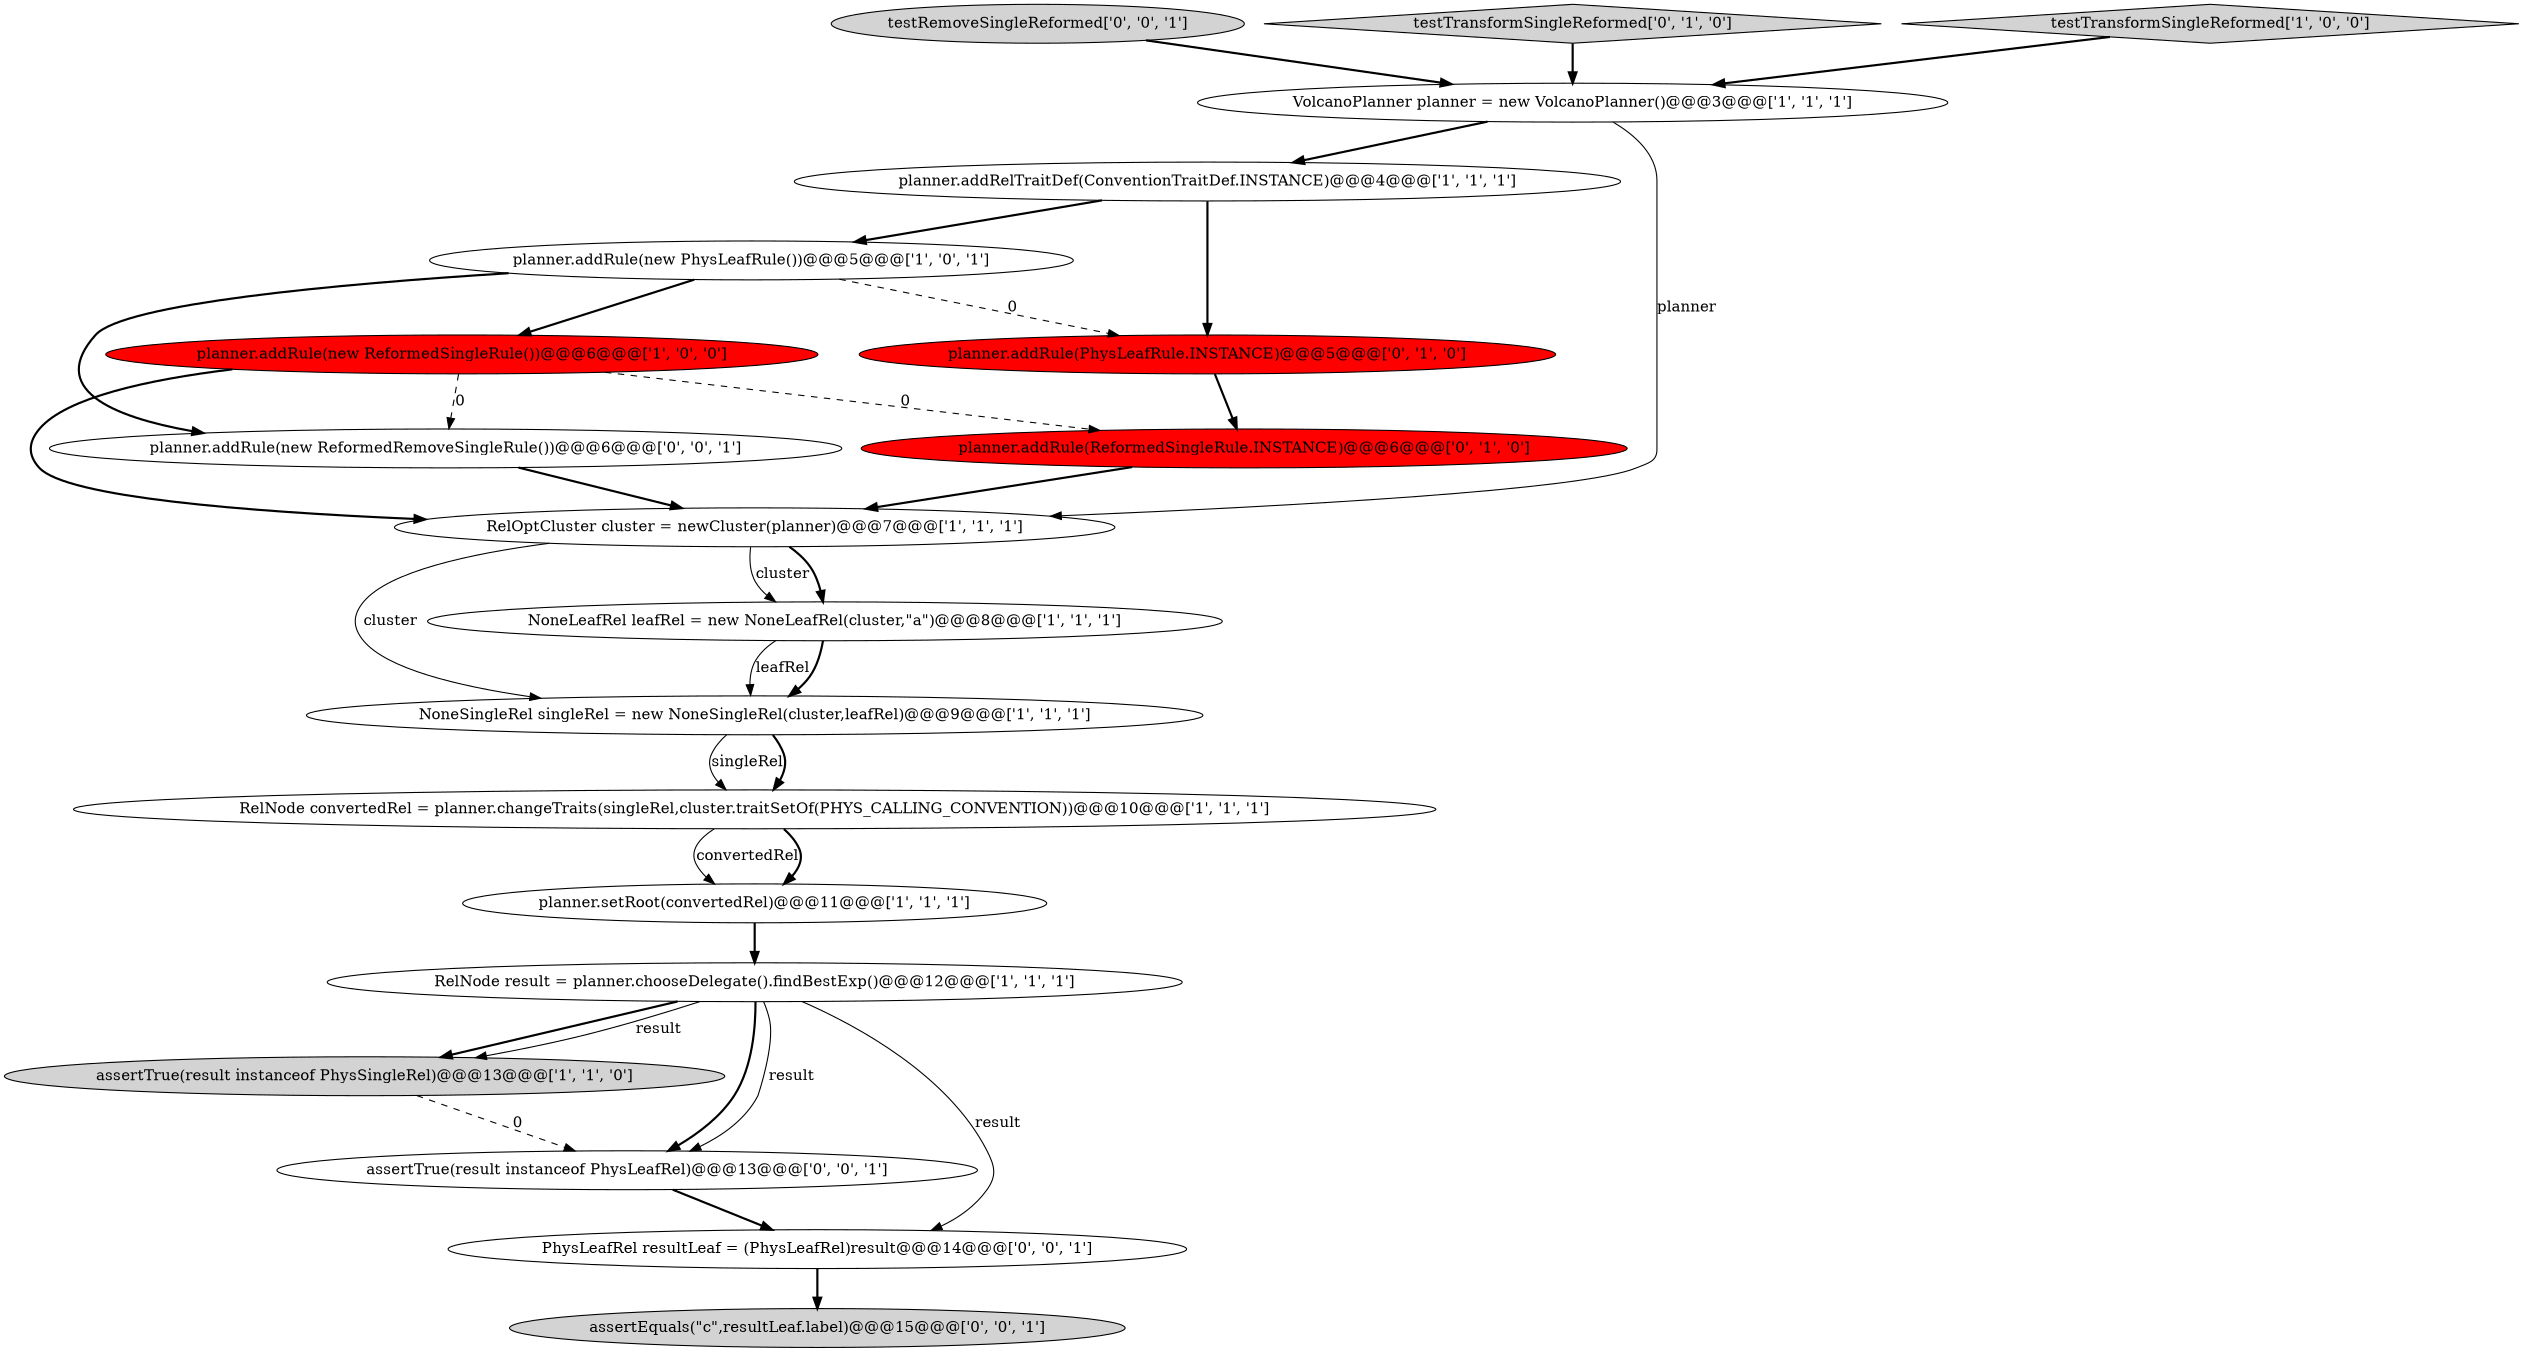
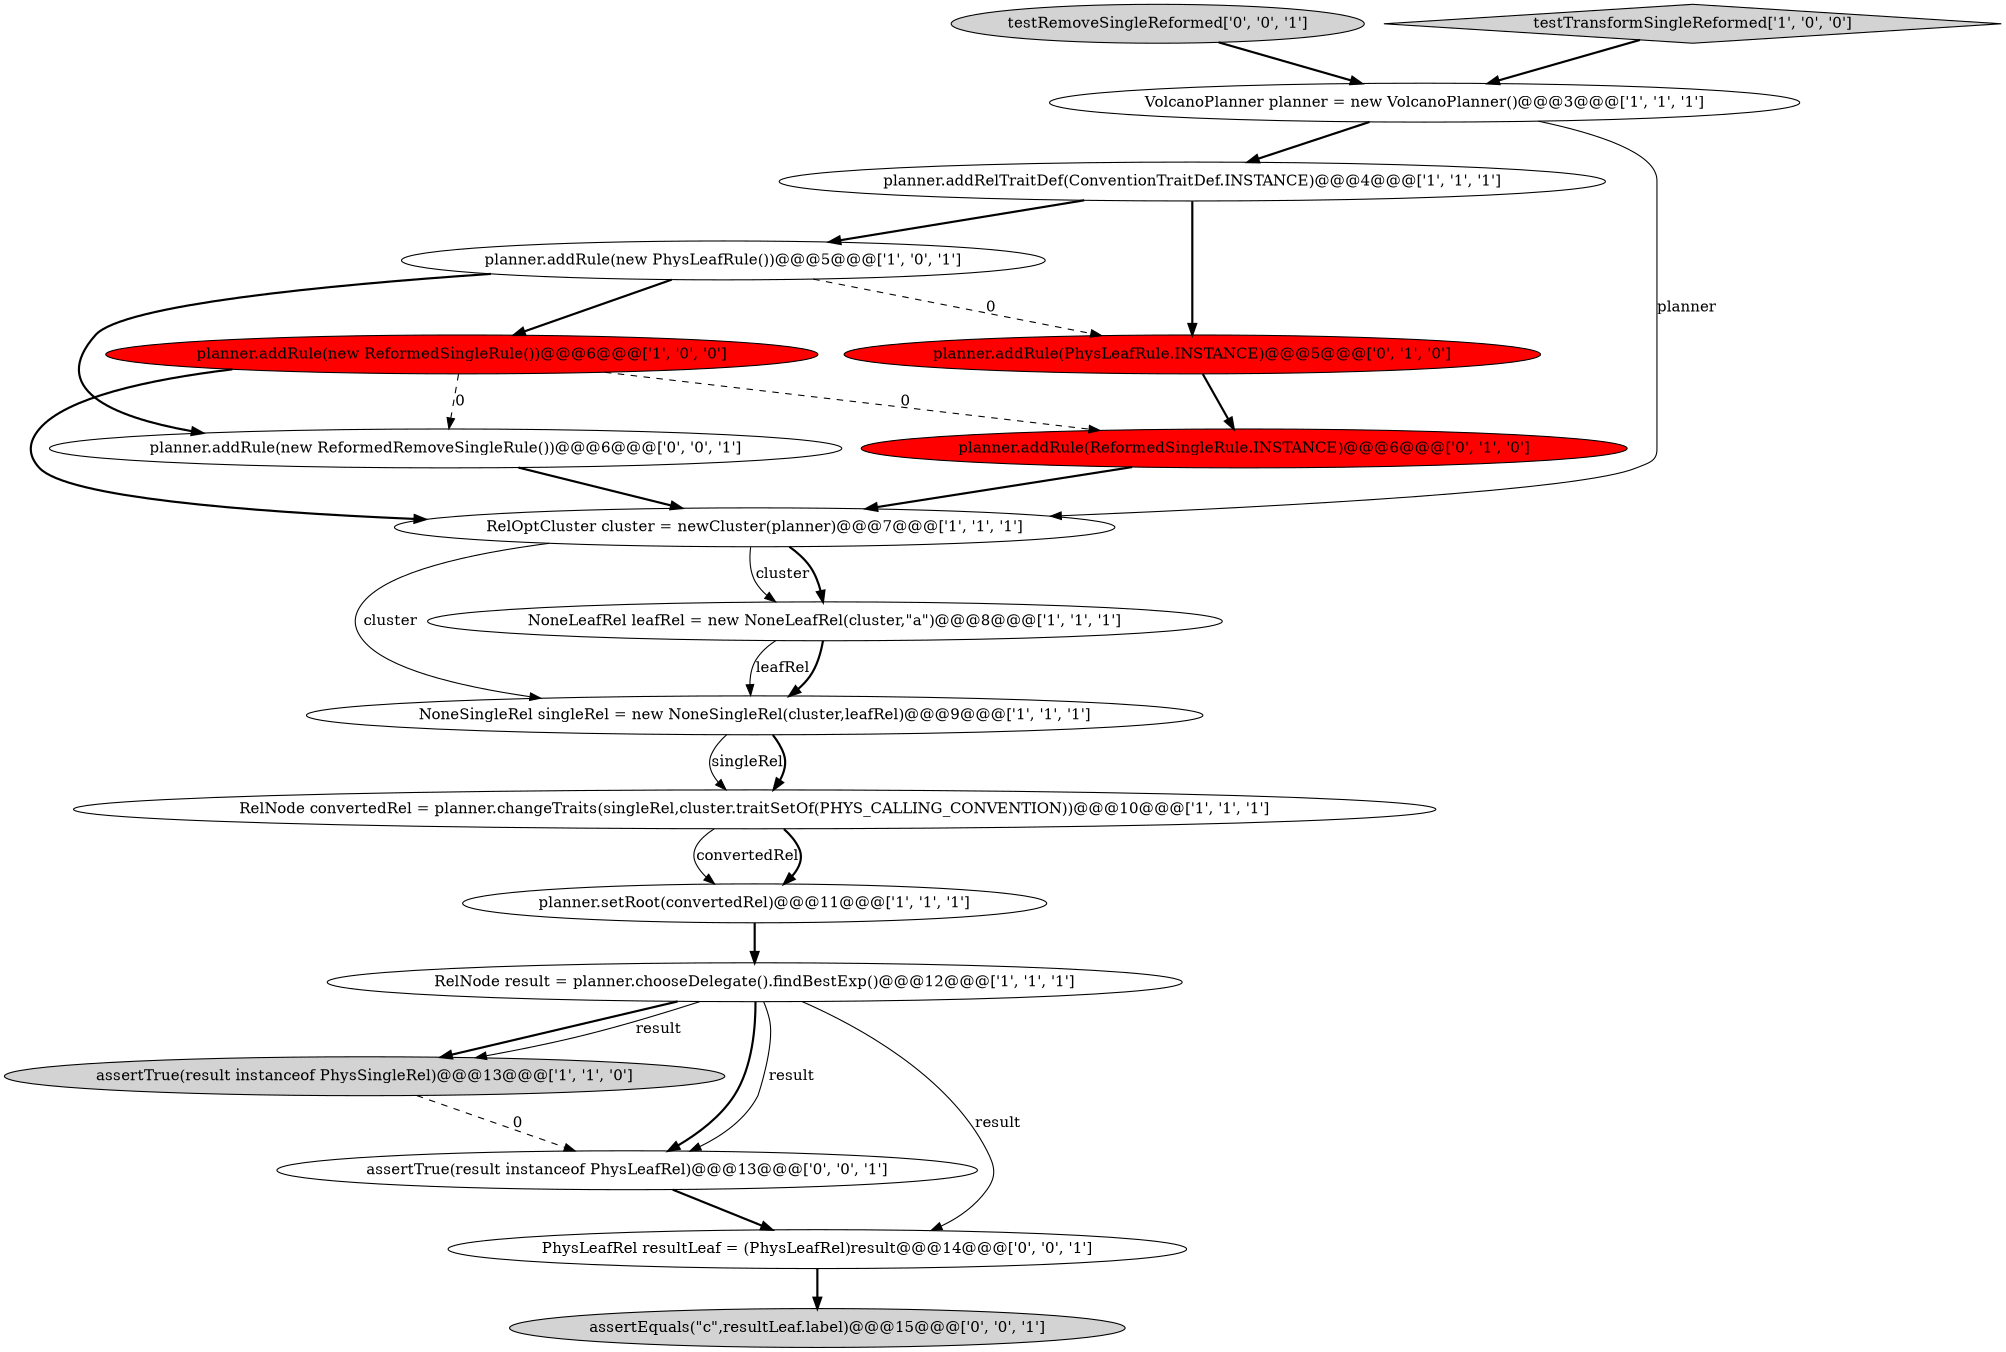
(1573, 24) -> none
